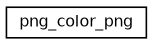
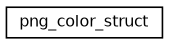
(76, 23) -> (84, 23)
